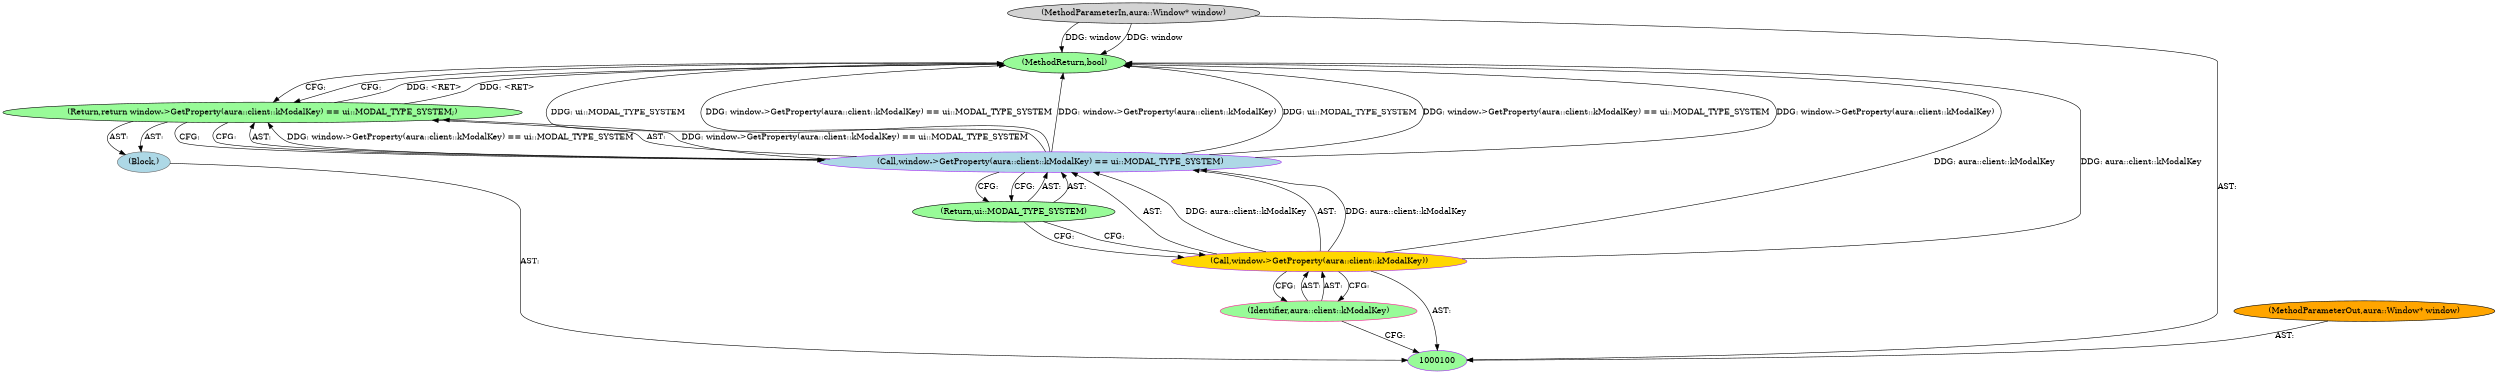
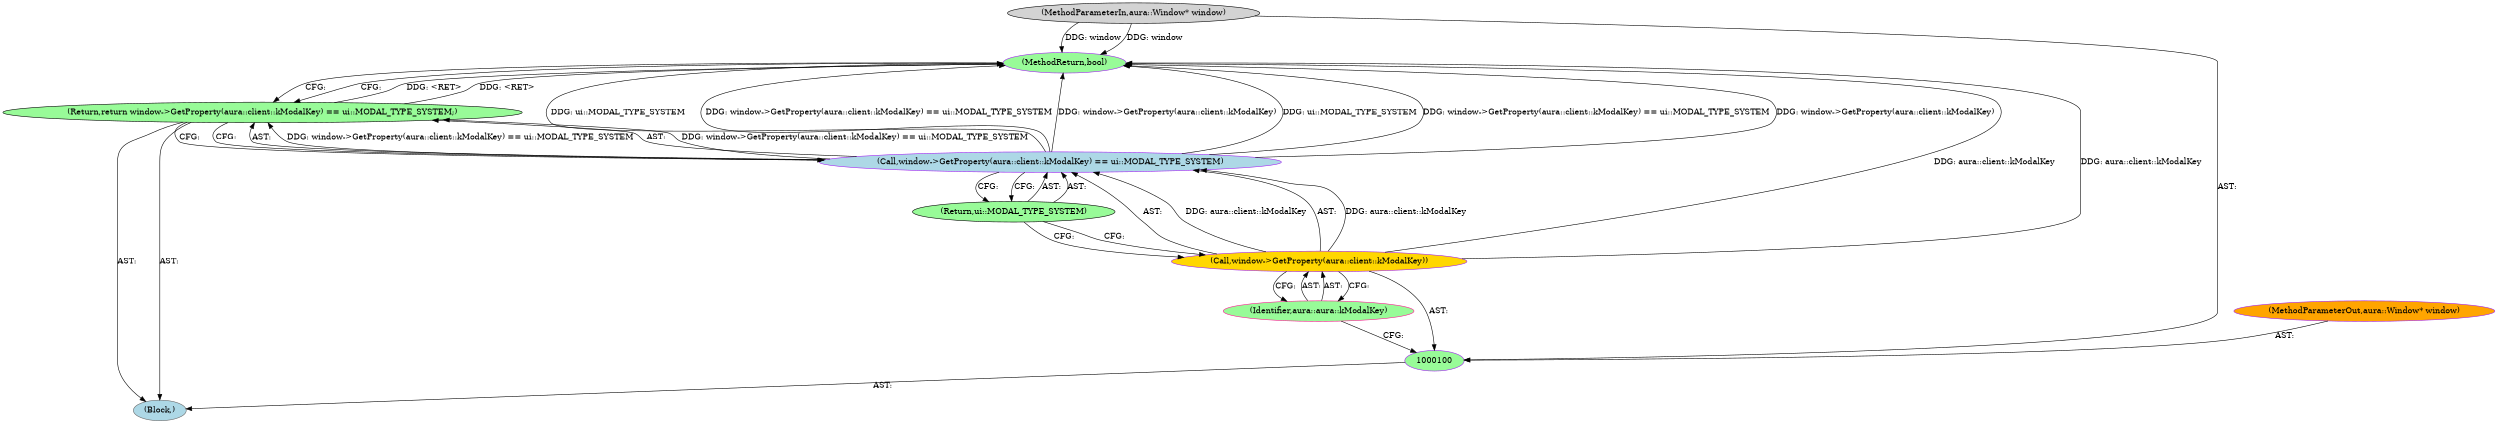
(1065, 63) -> (1065, 63)
(1319, 311) -> (1319, 311)
(2364, 311) -> (2364, 311)
(730, 345) -> (798, 386)
